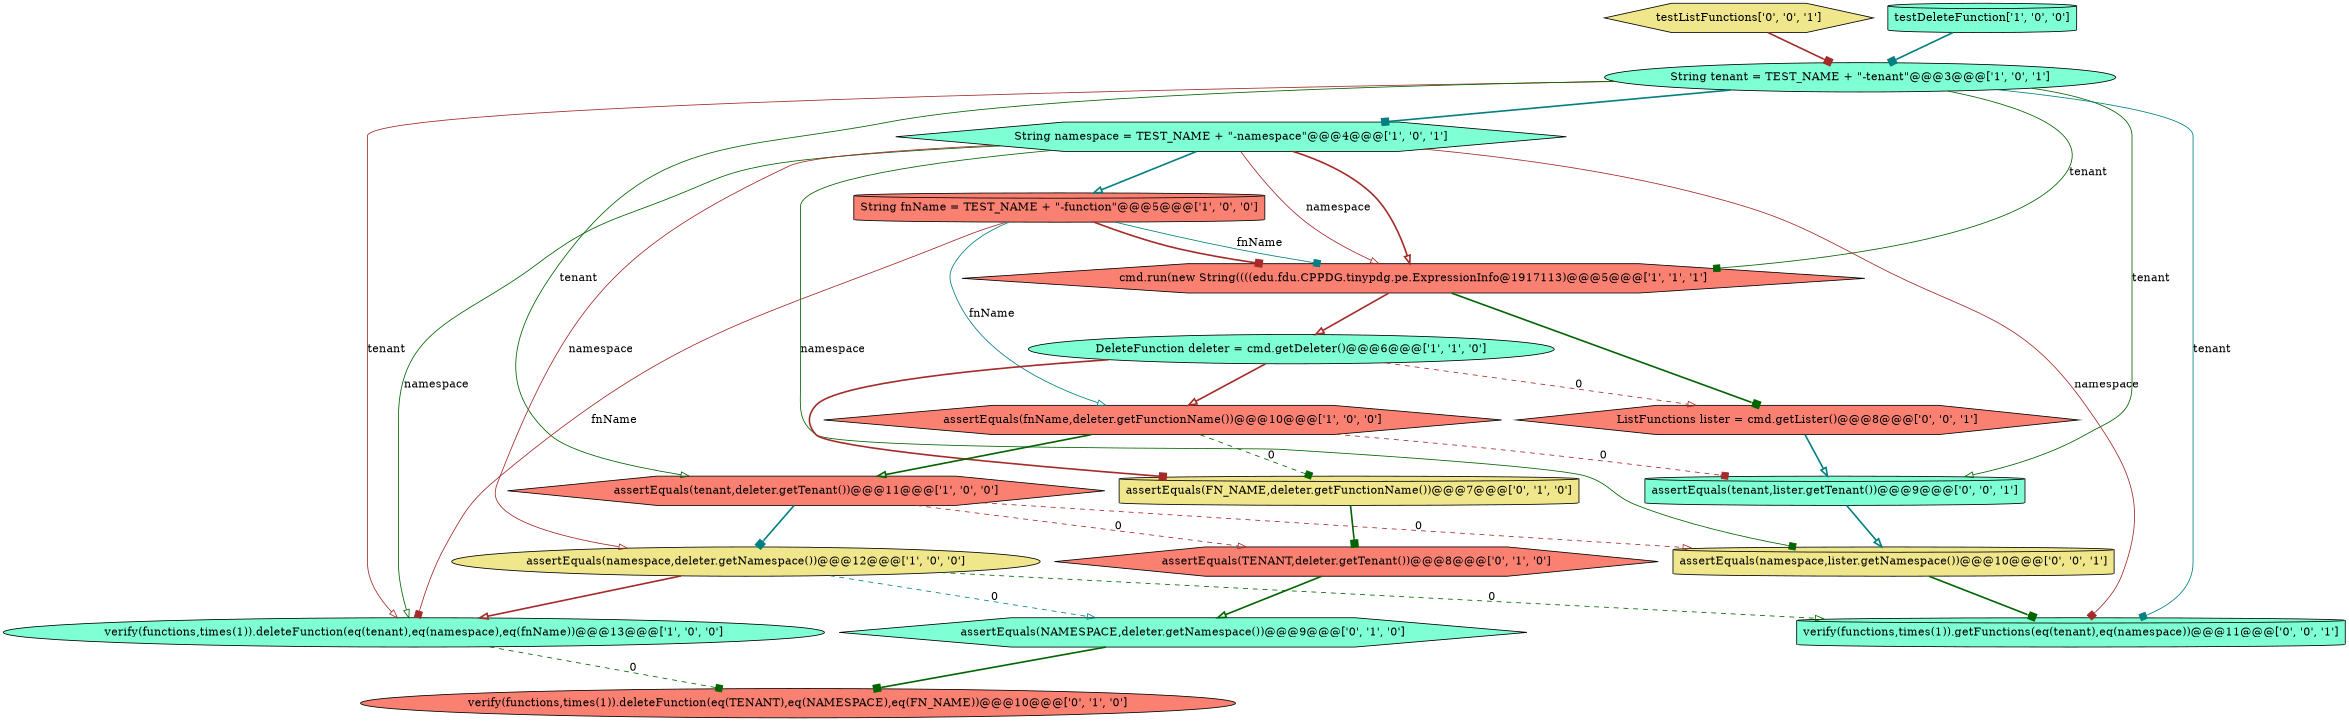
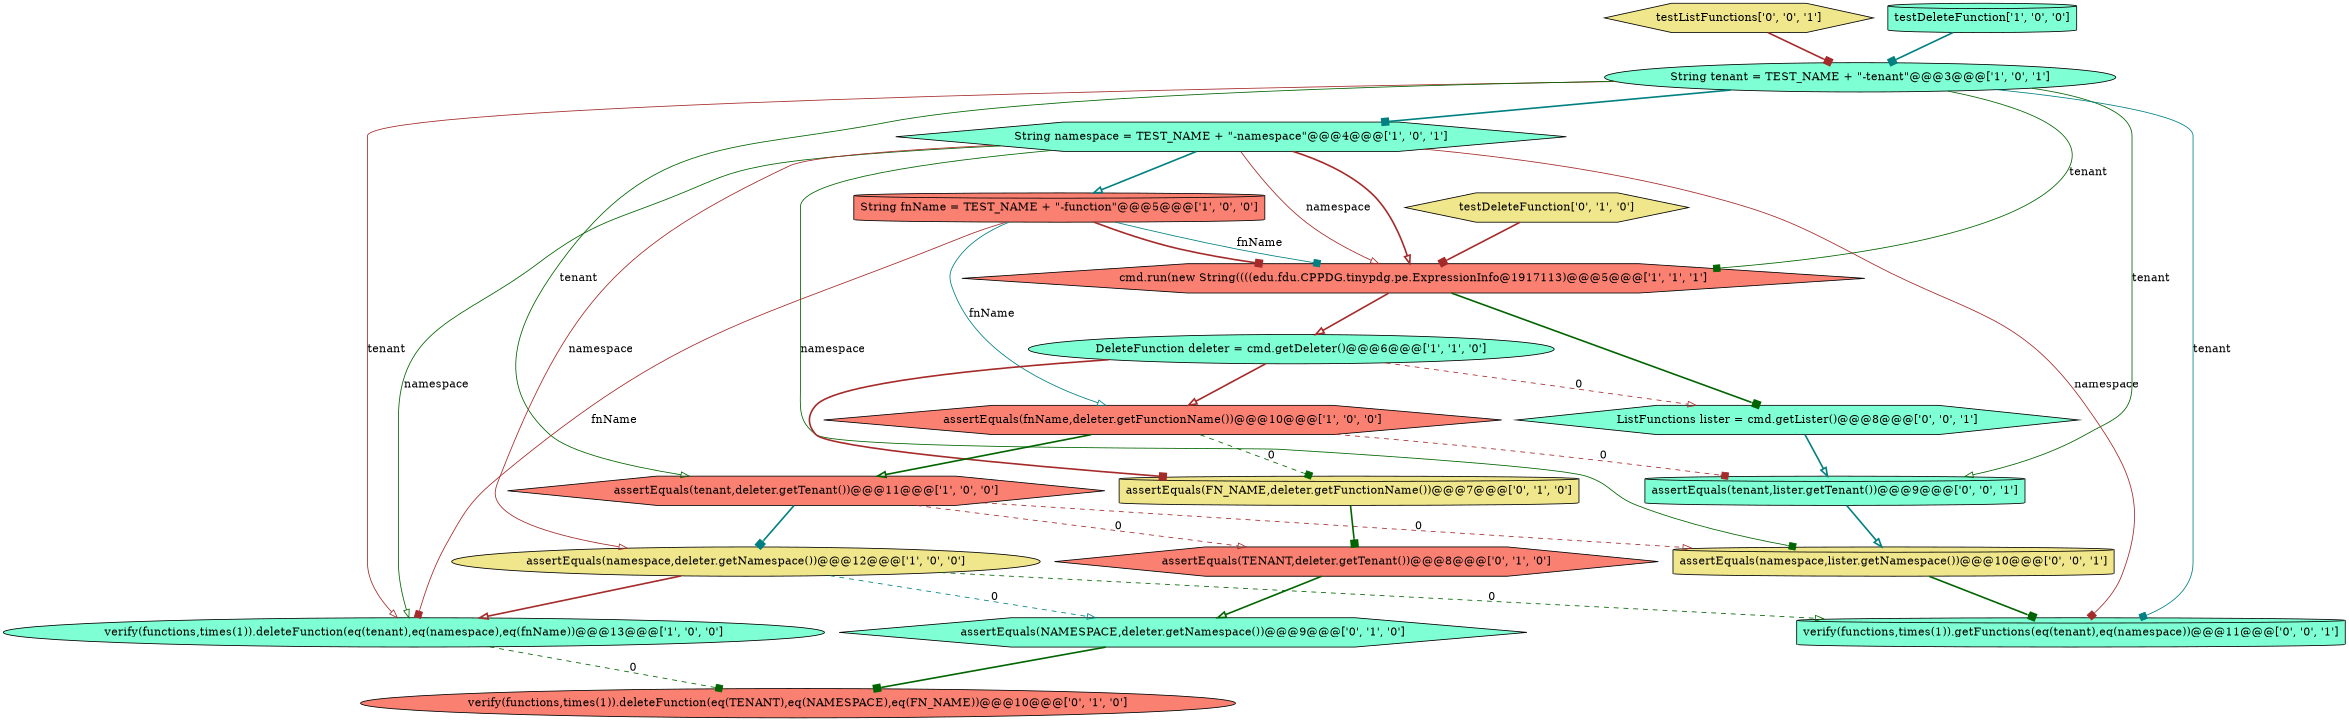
none -> (1547, 208)
(1797, 420) -> (1797, 420)
